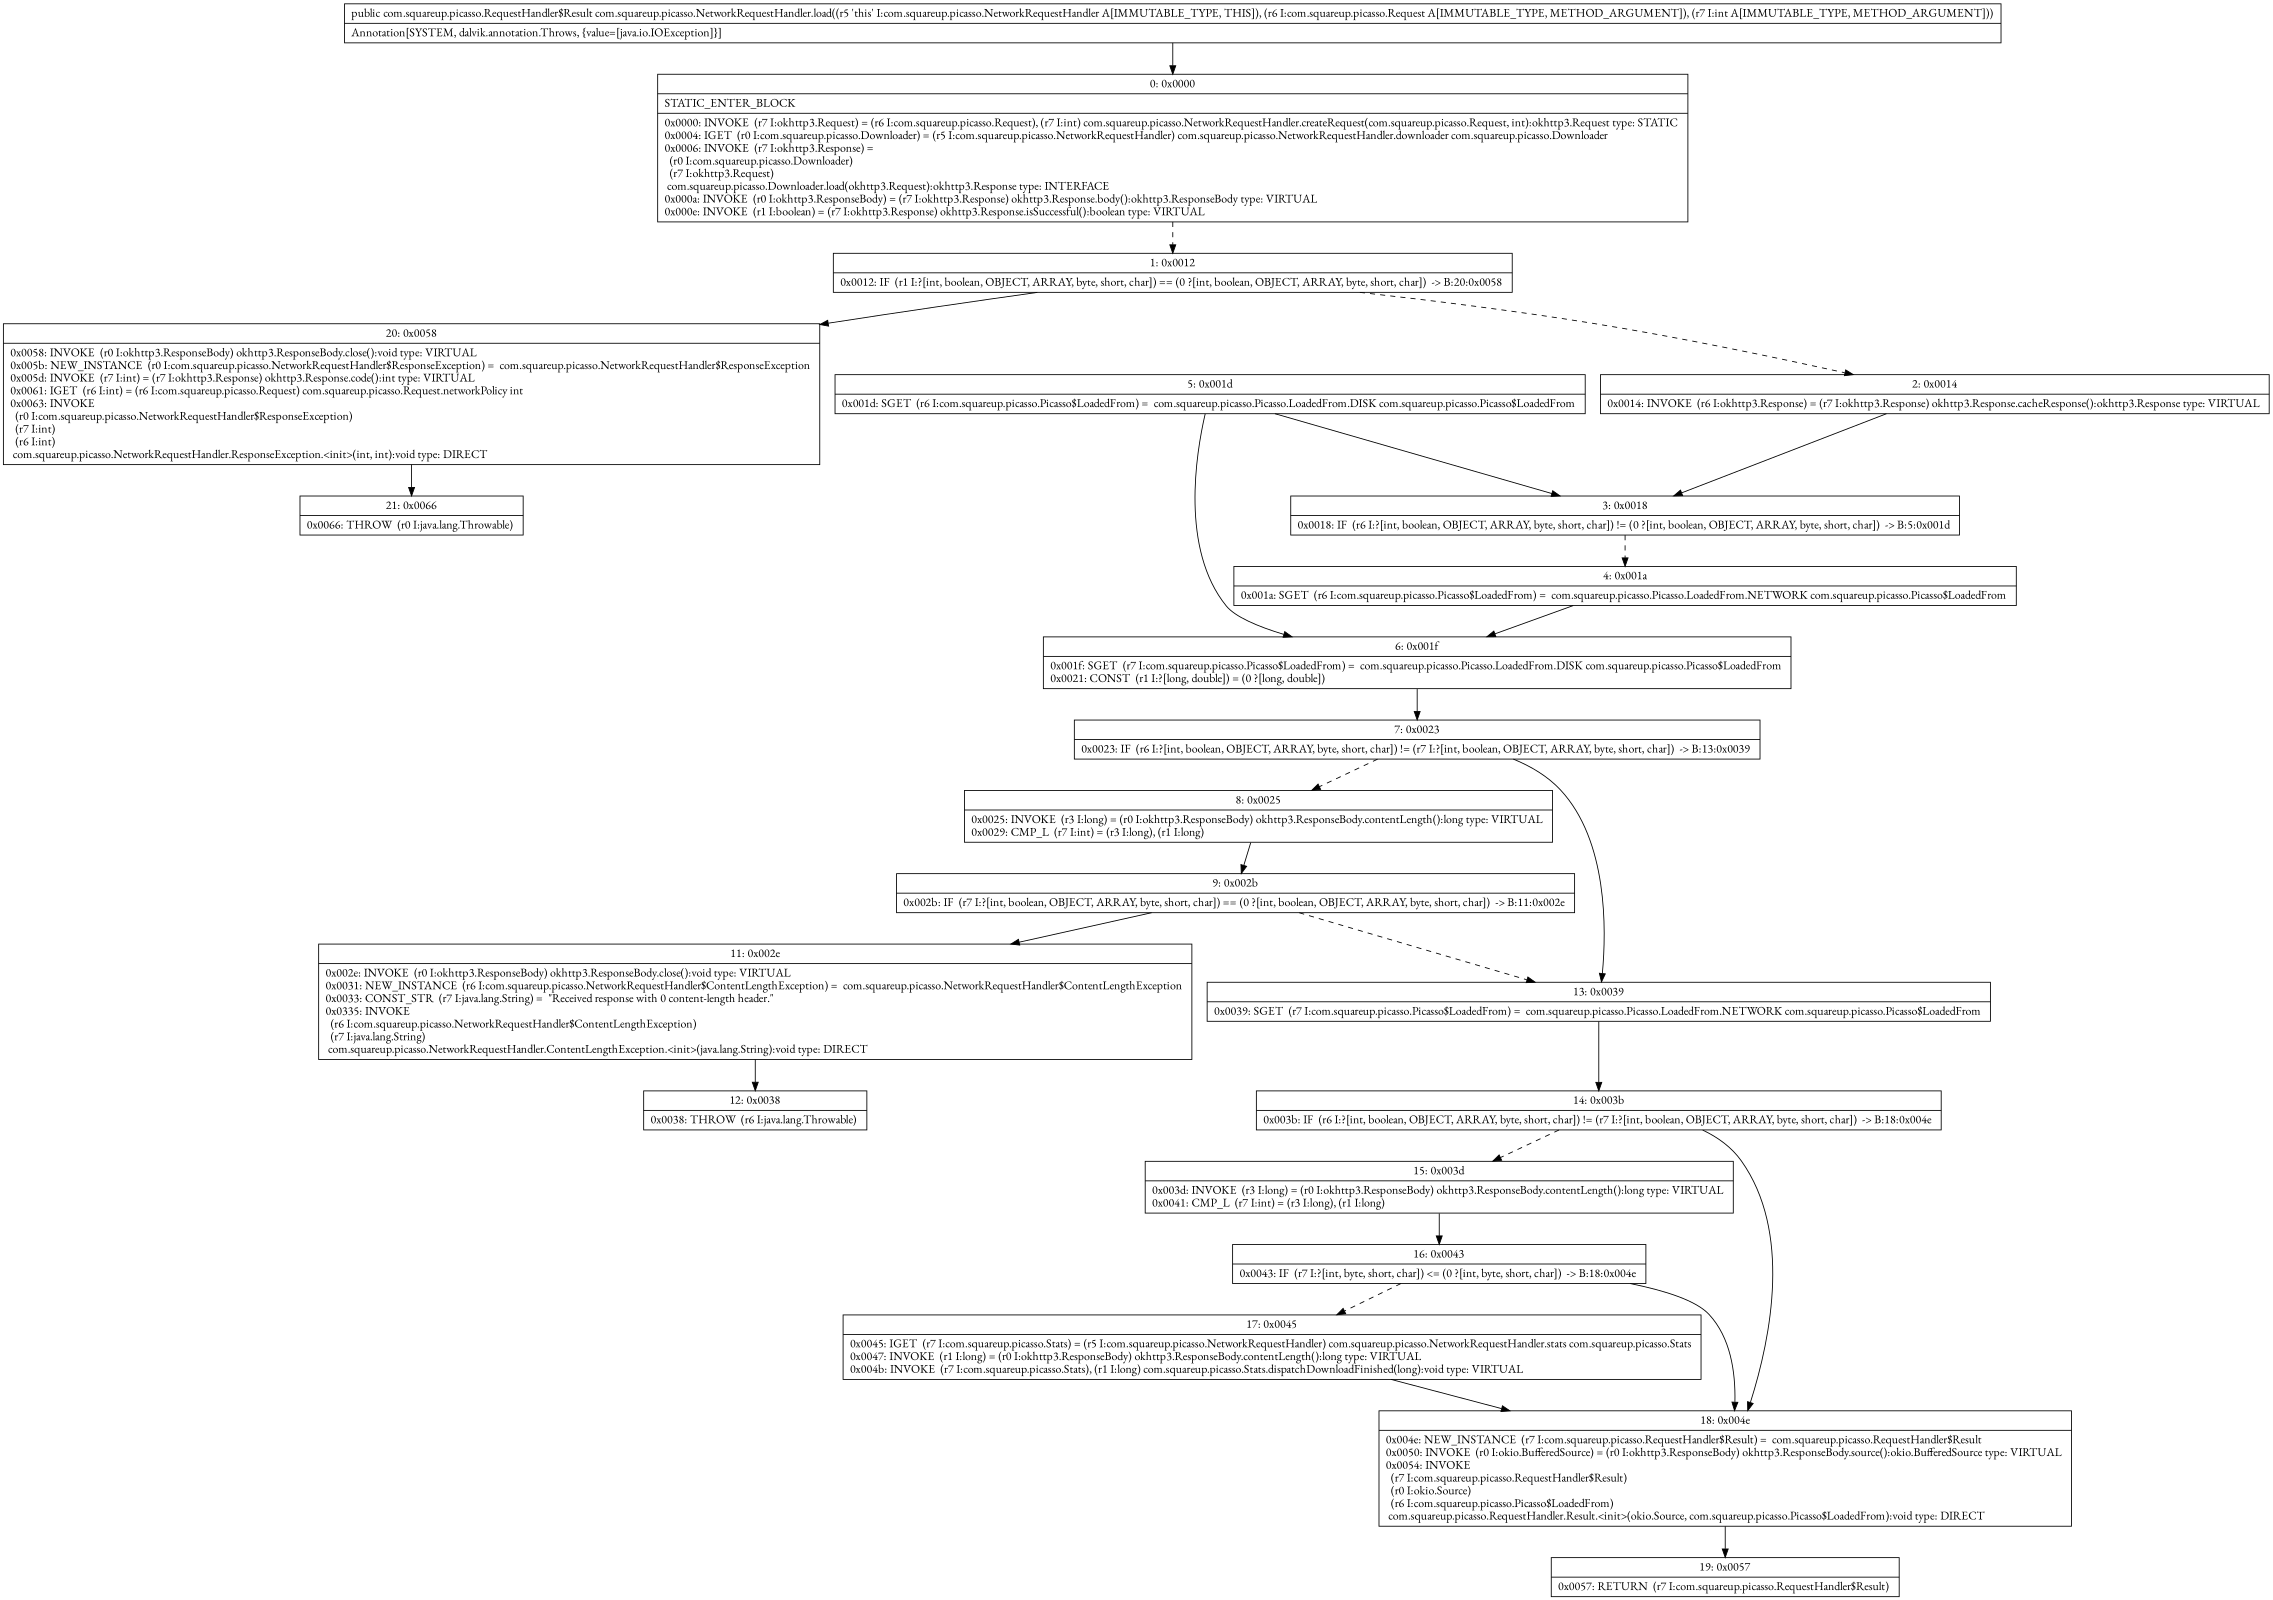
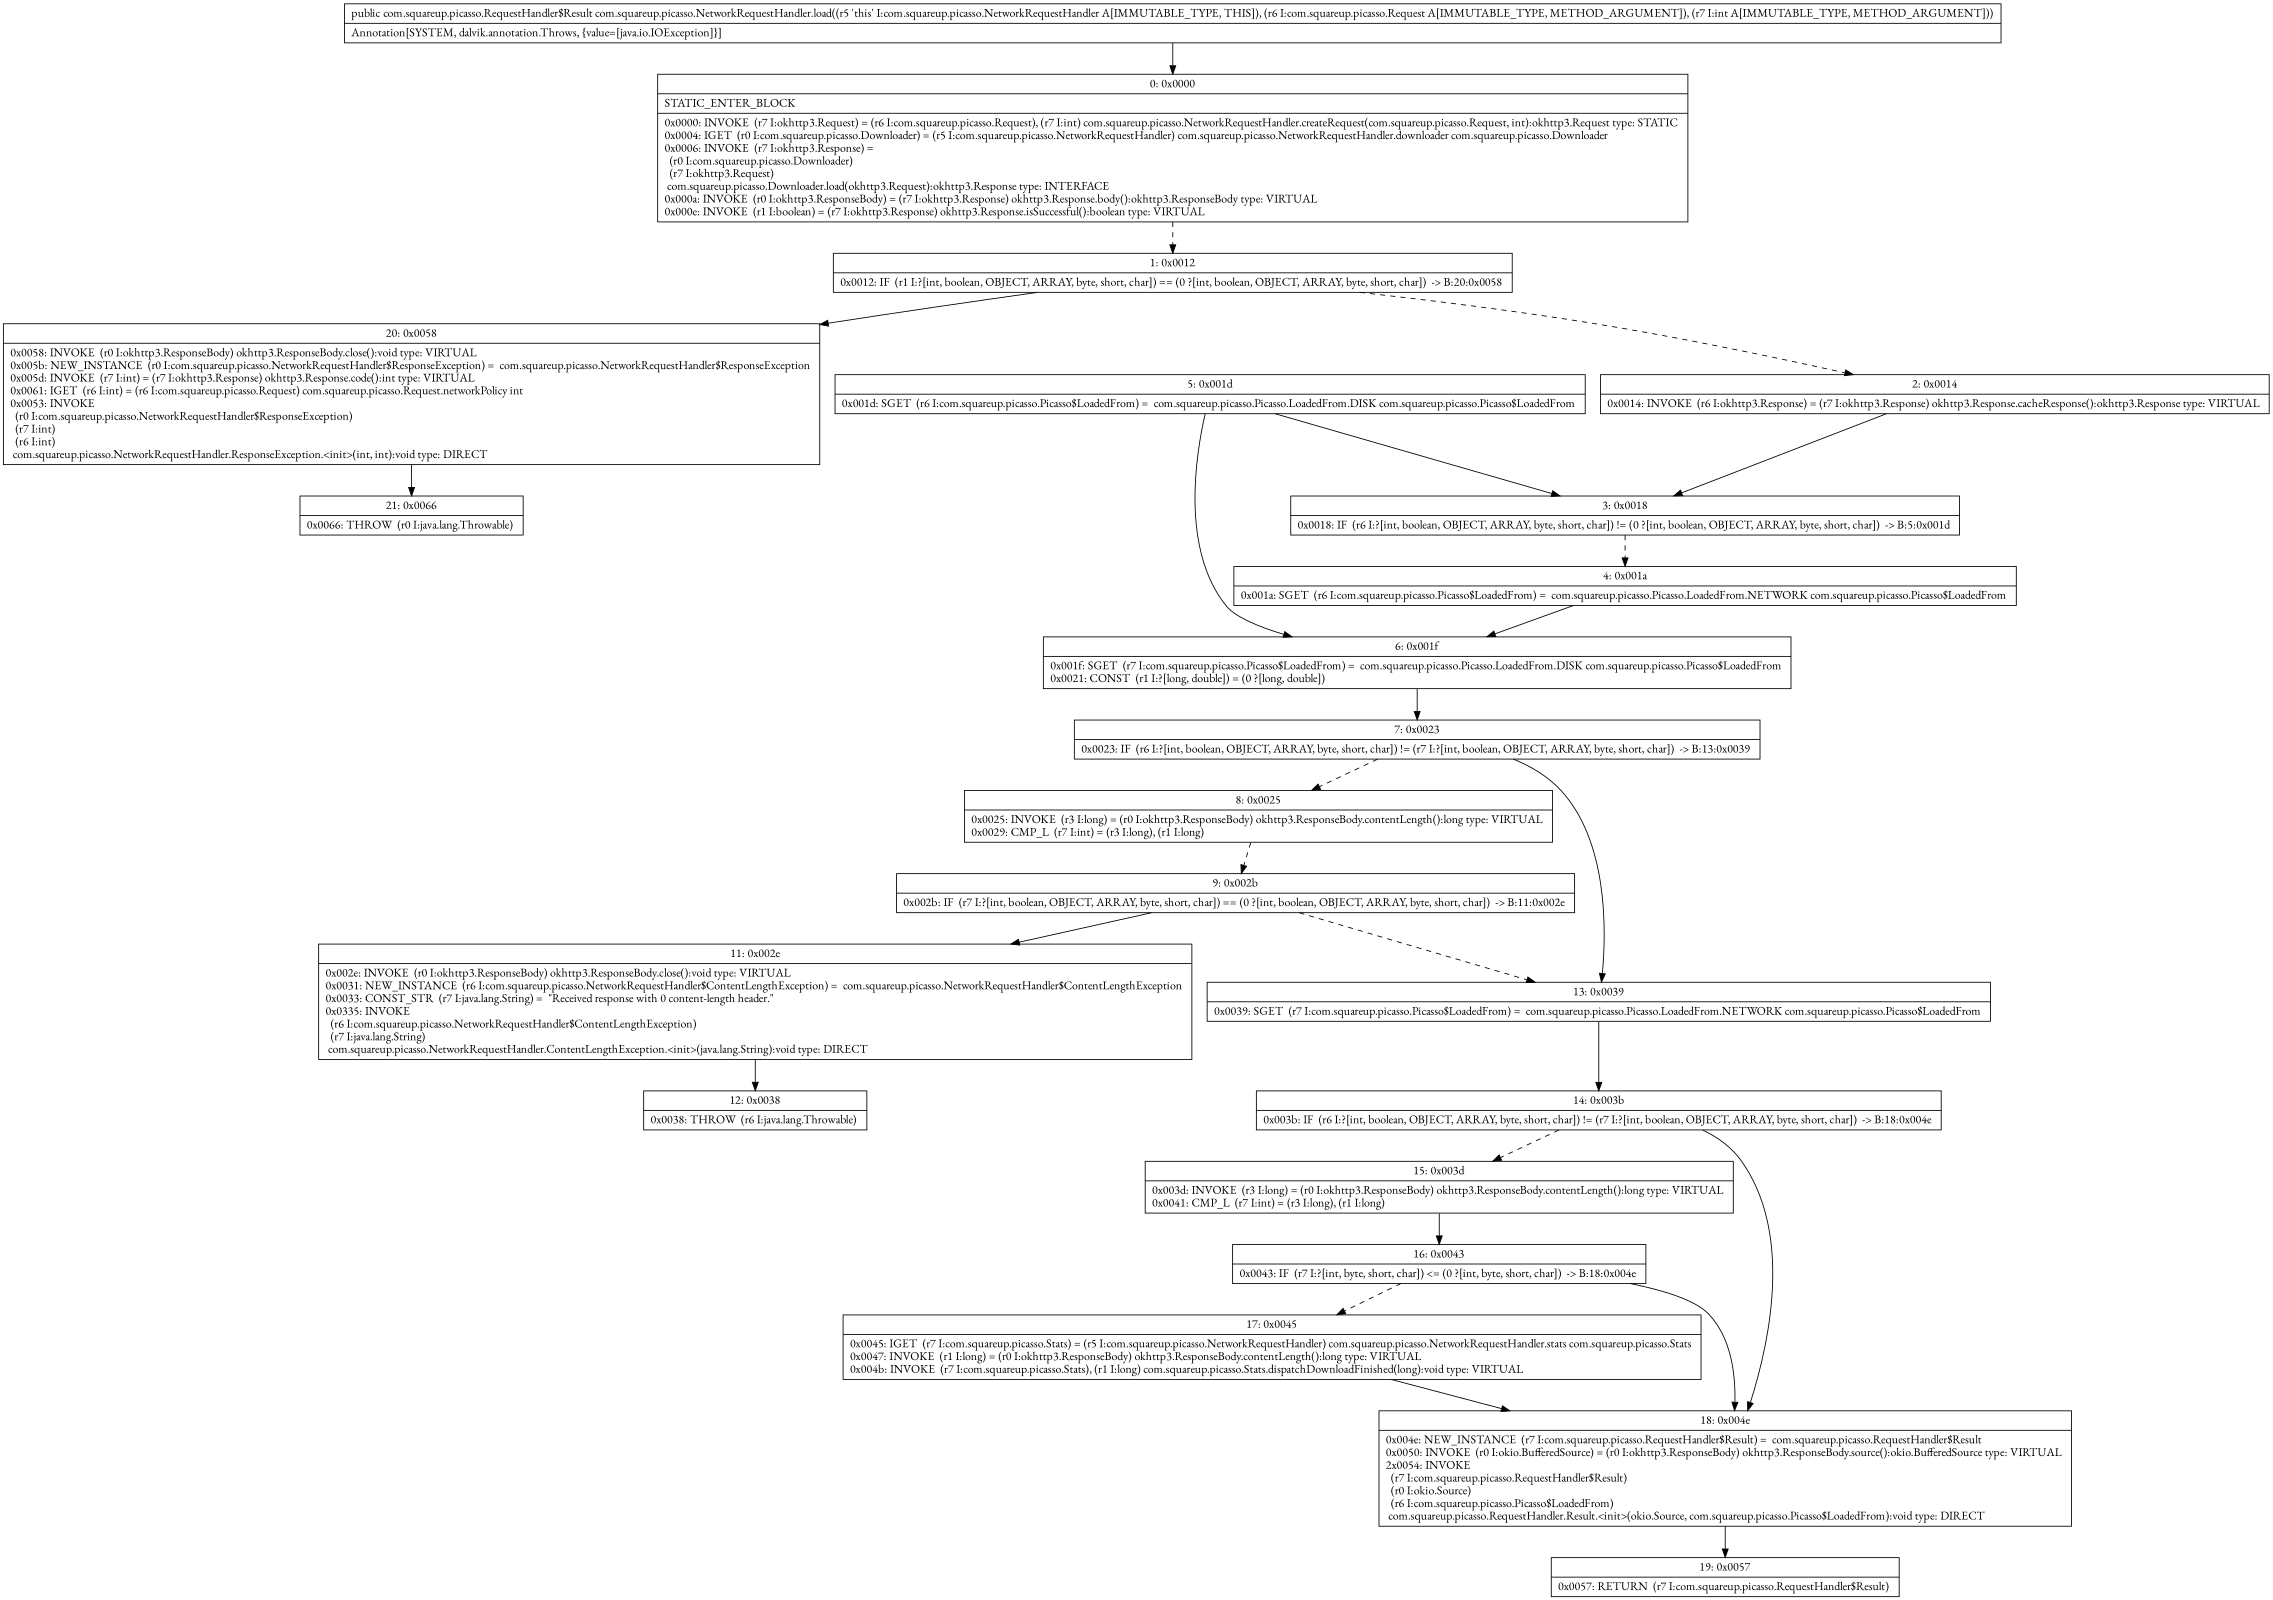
(55, 404) -> (55, 404)
(1247, 854) -> (1247, 854)
(1431, 1465) -> (1431, 1465)
